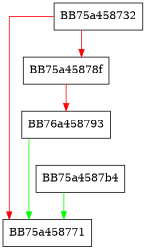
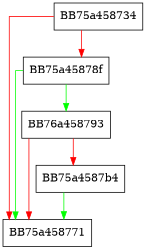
(98, 17) -> (98, 17)
(66, 94) -> (66, 94)
none -> (16, 137)
none -> (73, 148)
(29, 175) -> (29, 175)
